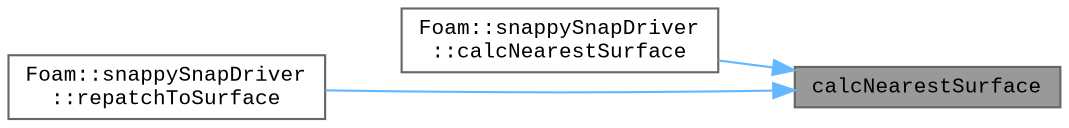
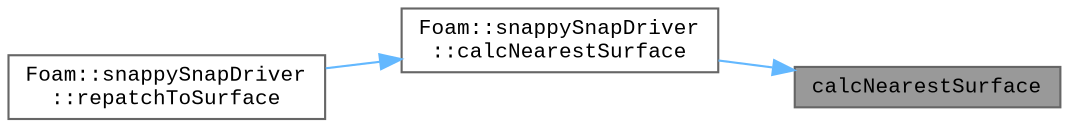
(549, 92) -> (353, 65)
